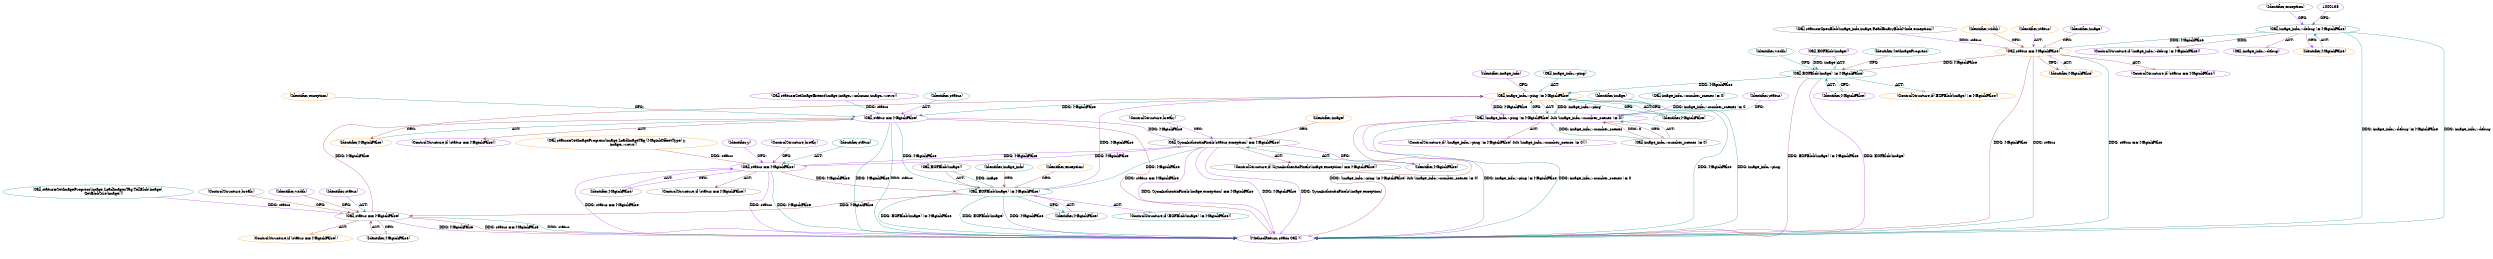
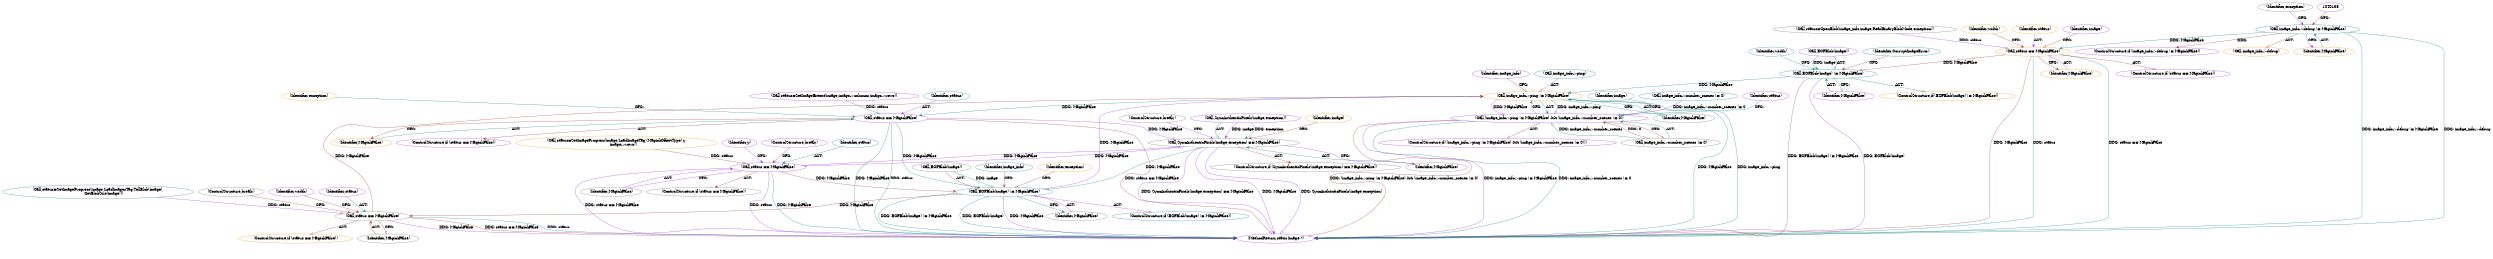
(2331, 7) -> (2331, 7)
(1901, 52) -> (1901, 52)
(2256, 52) -> (2256, 52)
(1550, 84) -> (1550, 84)
none -> (1245, 118)
(1224, 143) -> (1224, 143)
(1276, 239) -> (1276, 239)
